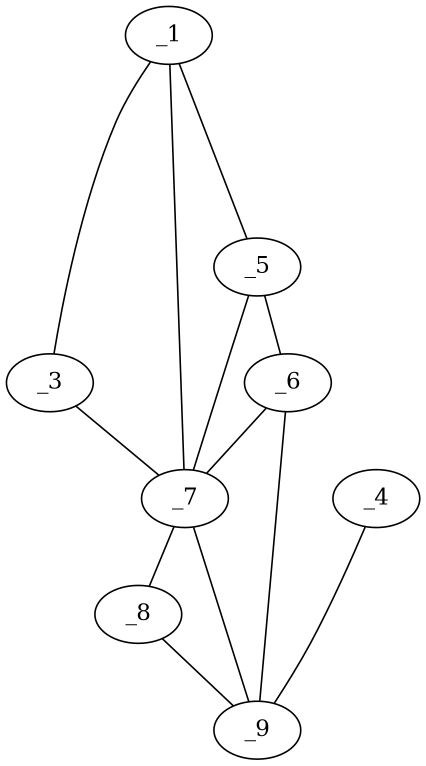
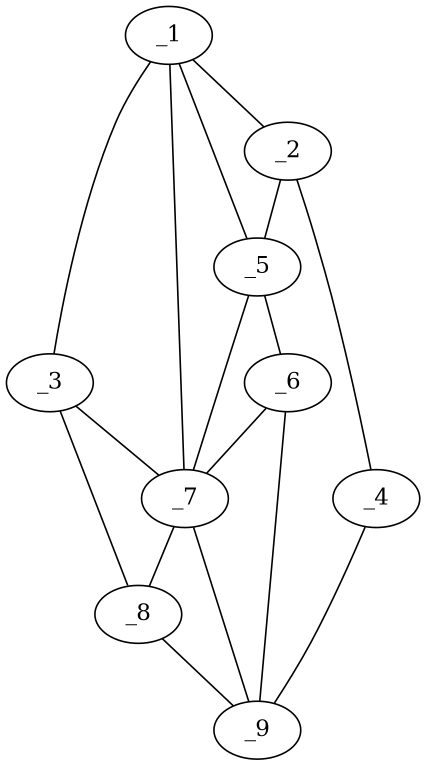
none -> (288, 151)
none -> (94, 498)
